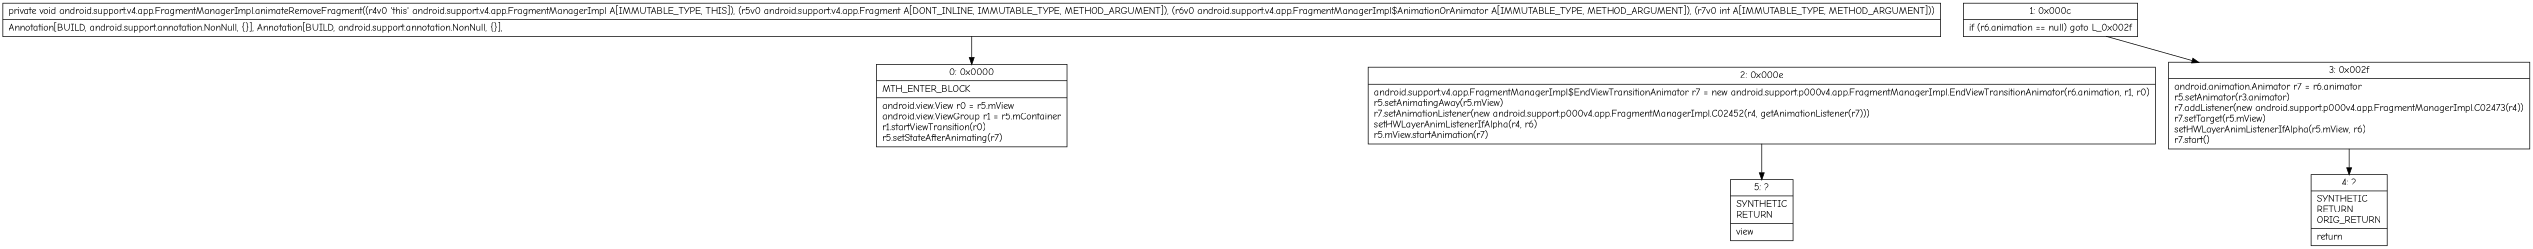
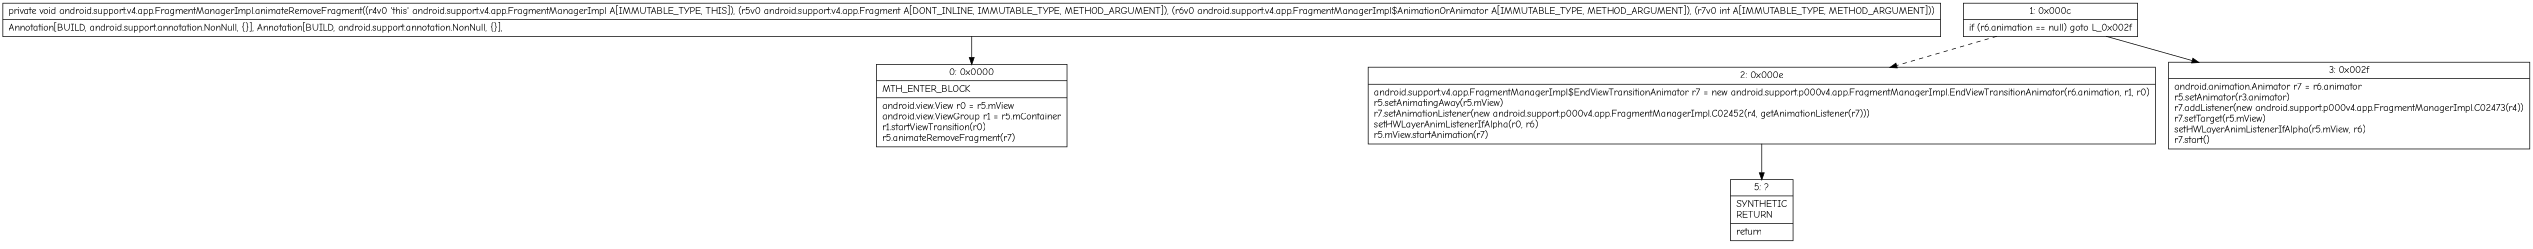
none -> (1947, 51)
(1456, 124) -> (1456, 124)
(942, 138) -> (949, 138)
(2349, 210) -> none
(1745, 232) -> (1749, 232)
